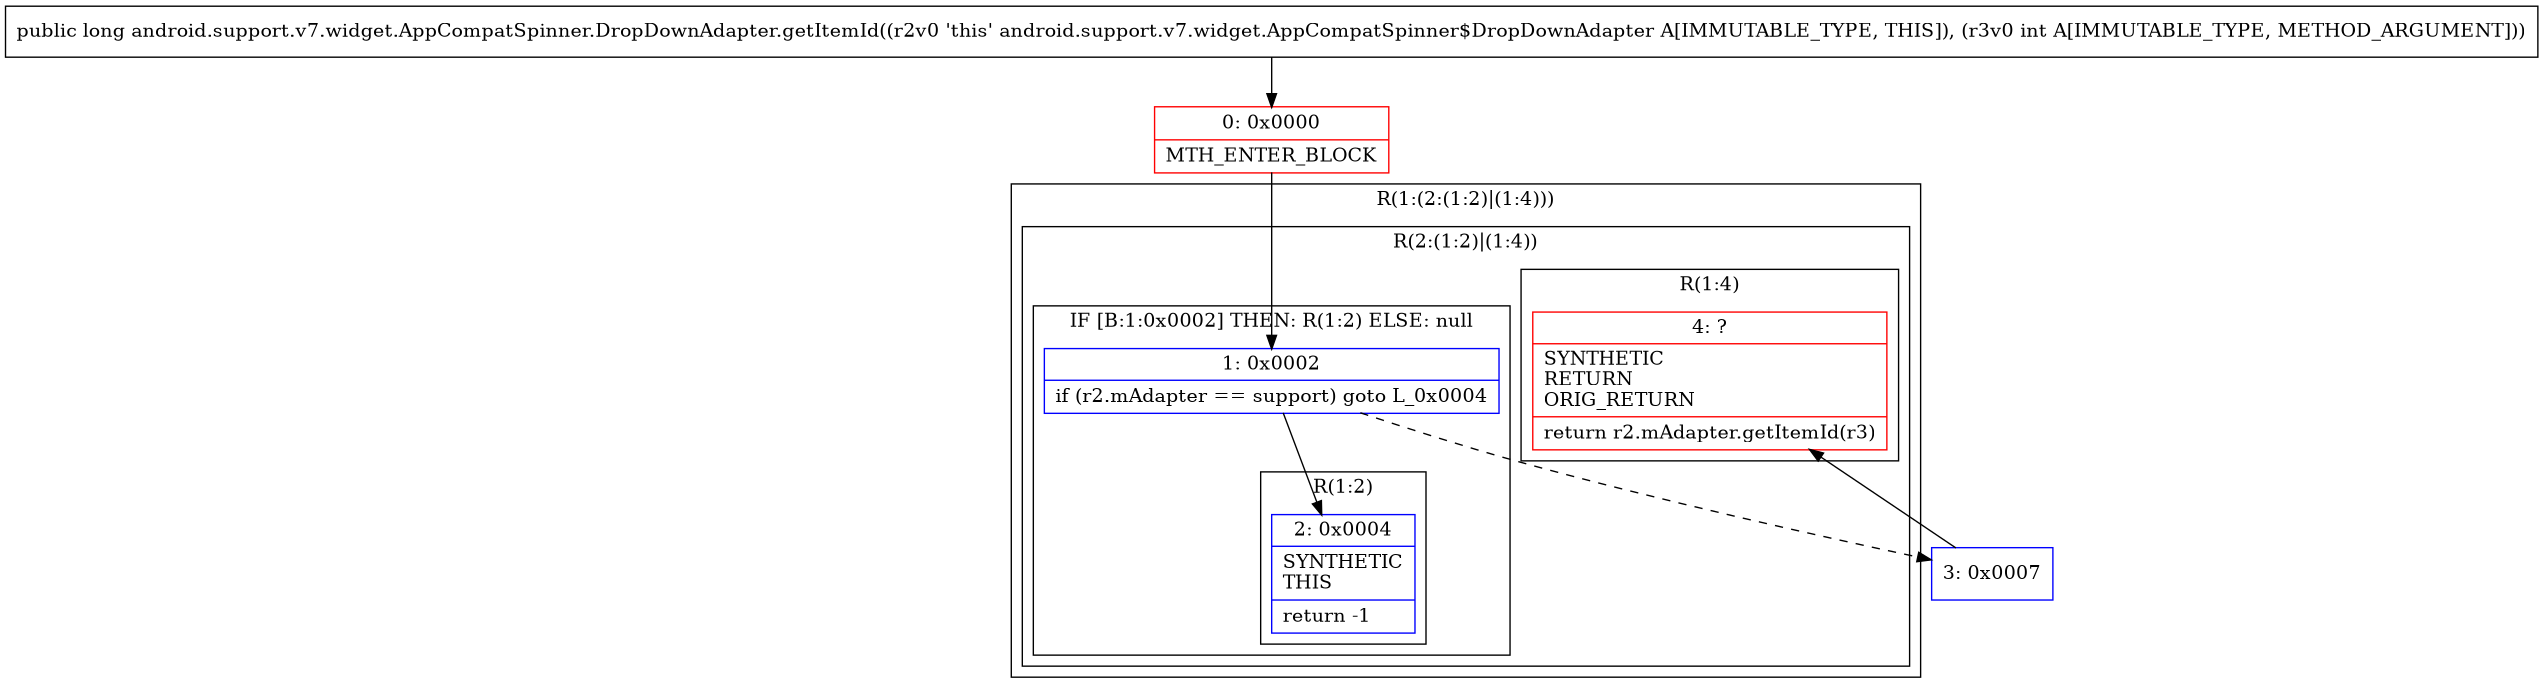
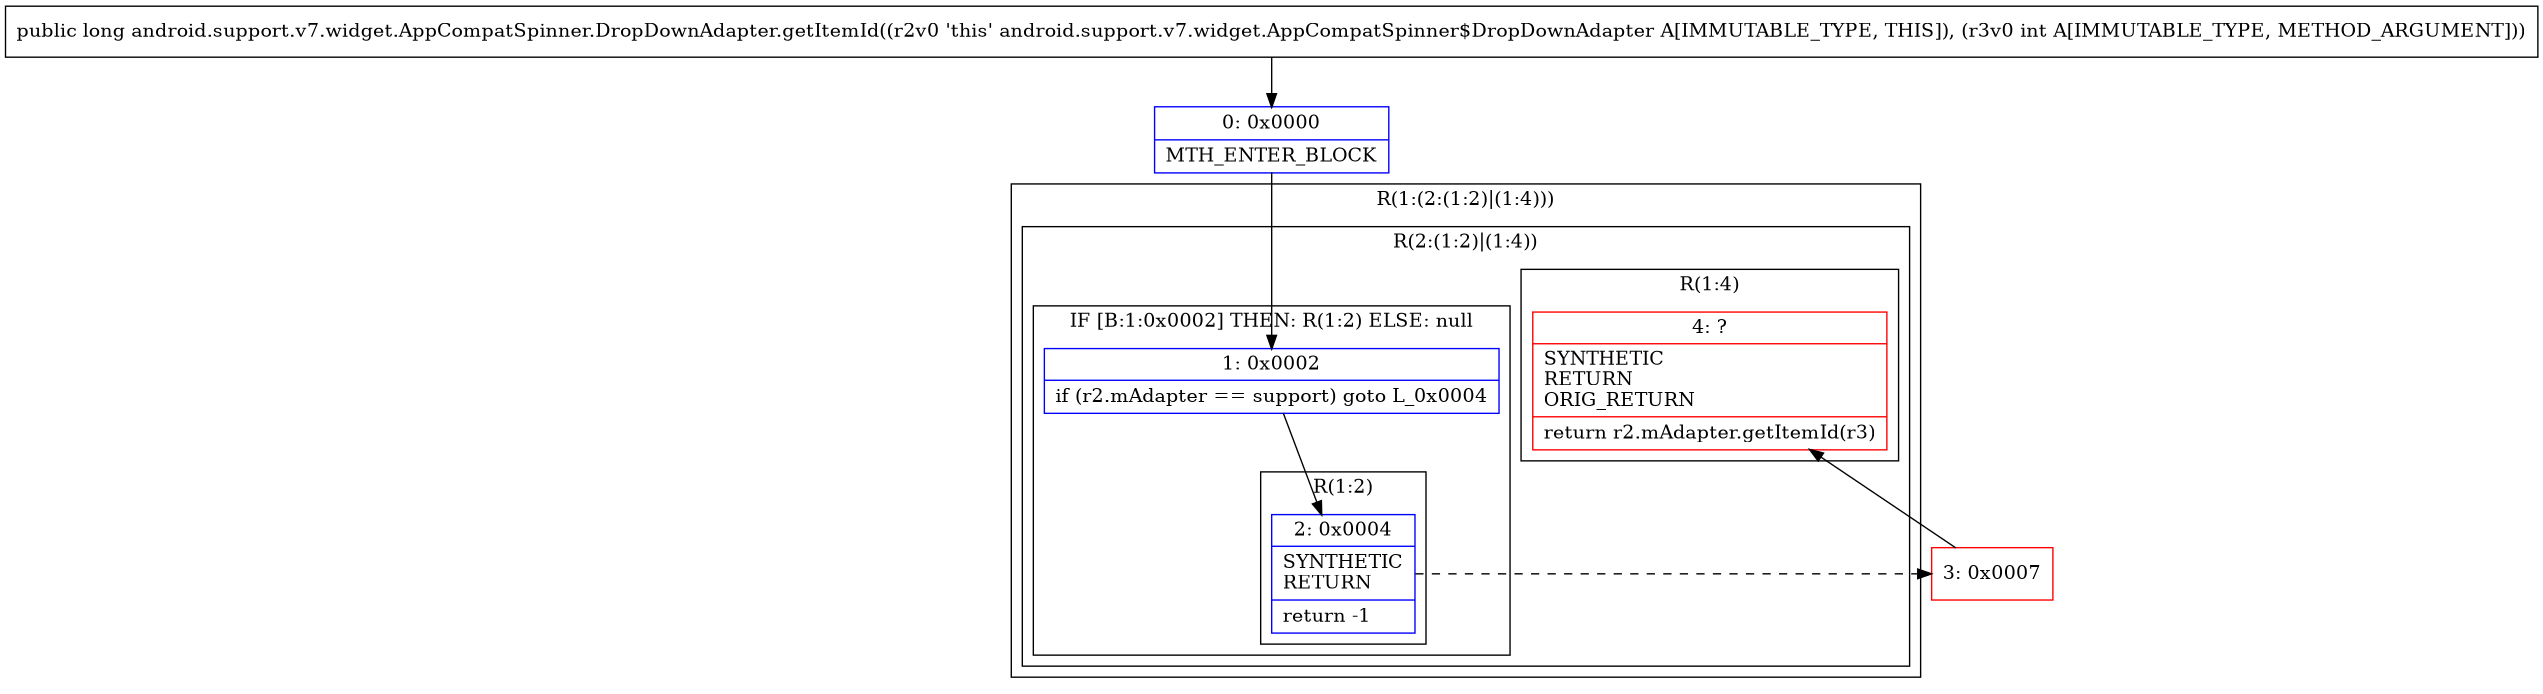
(1272, 140) -> (1272, 140)
(1637, 493) -> (1666, 574)
(1992, 574) -> (1992, 574)
(1308, 583) -> (1327, 583)
